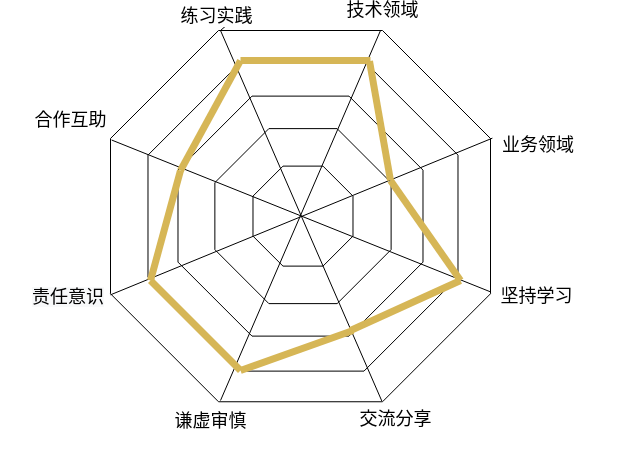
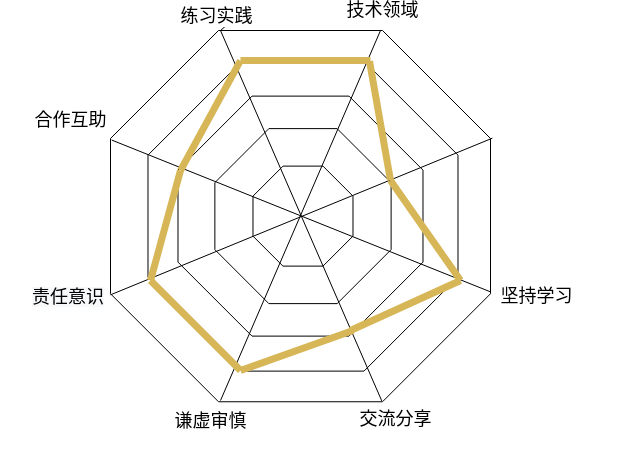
(556, 154) -> none
